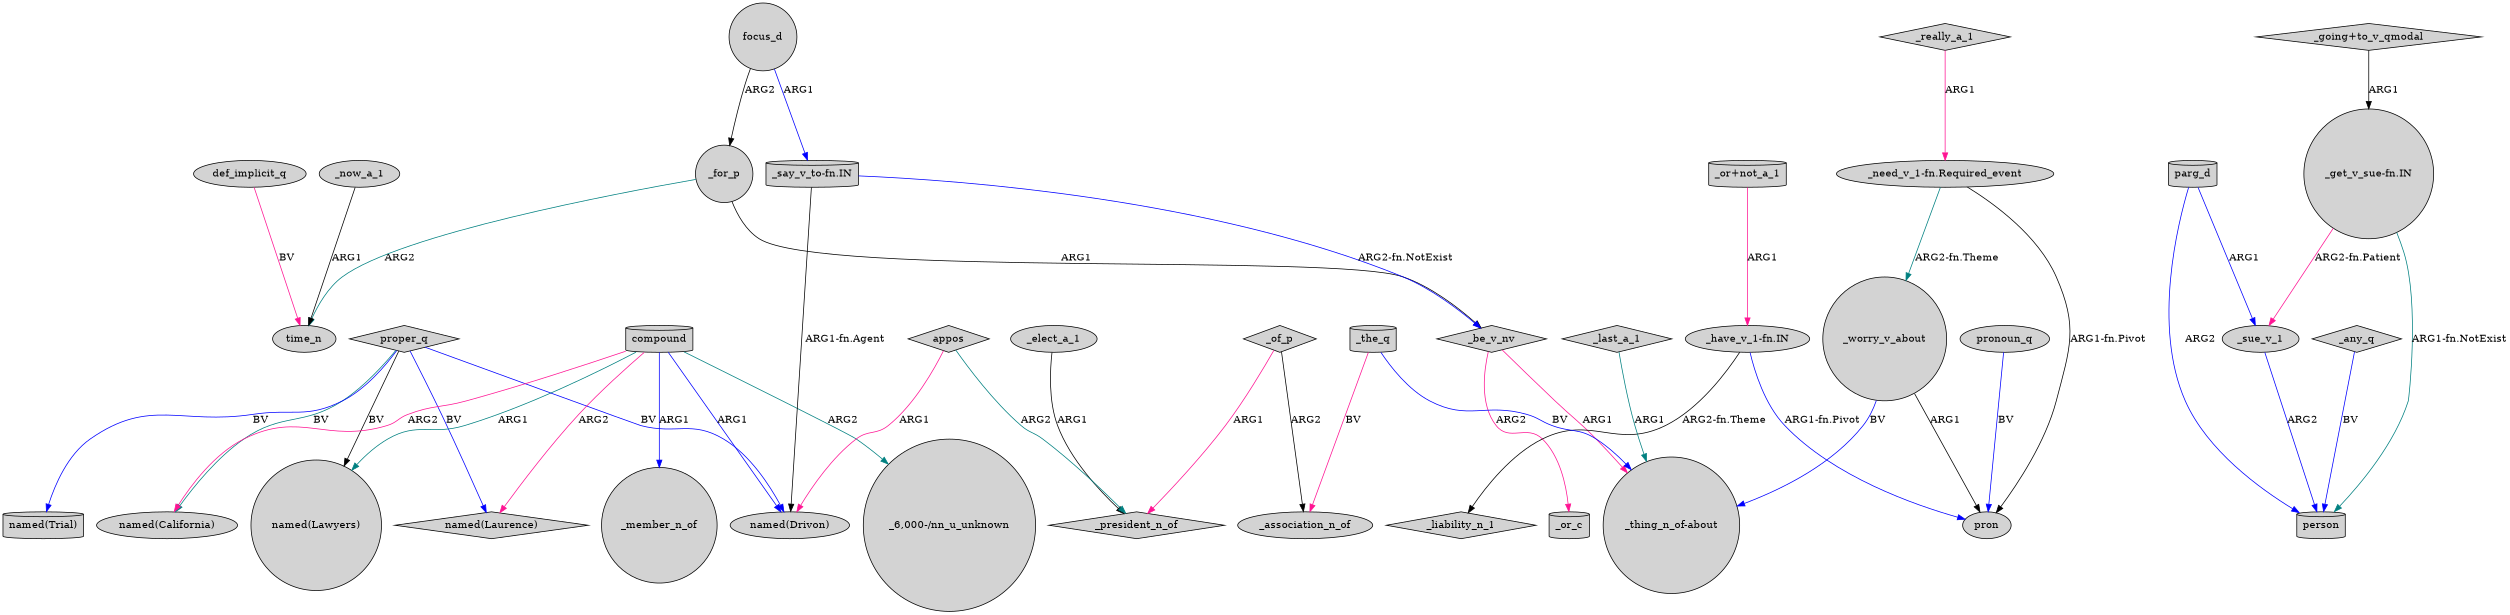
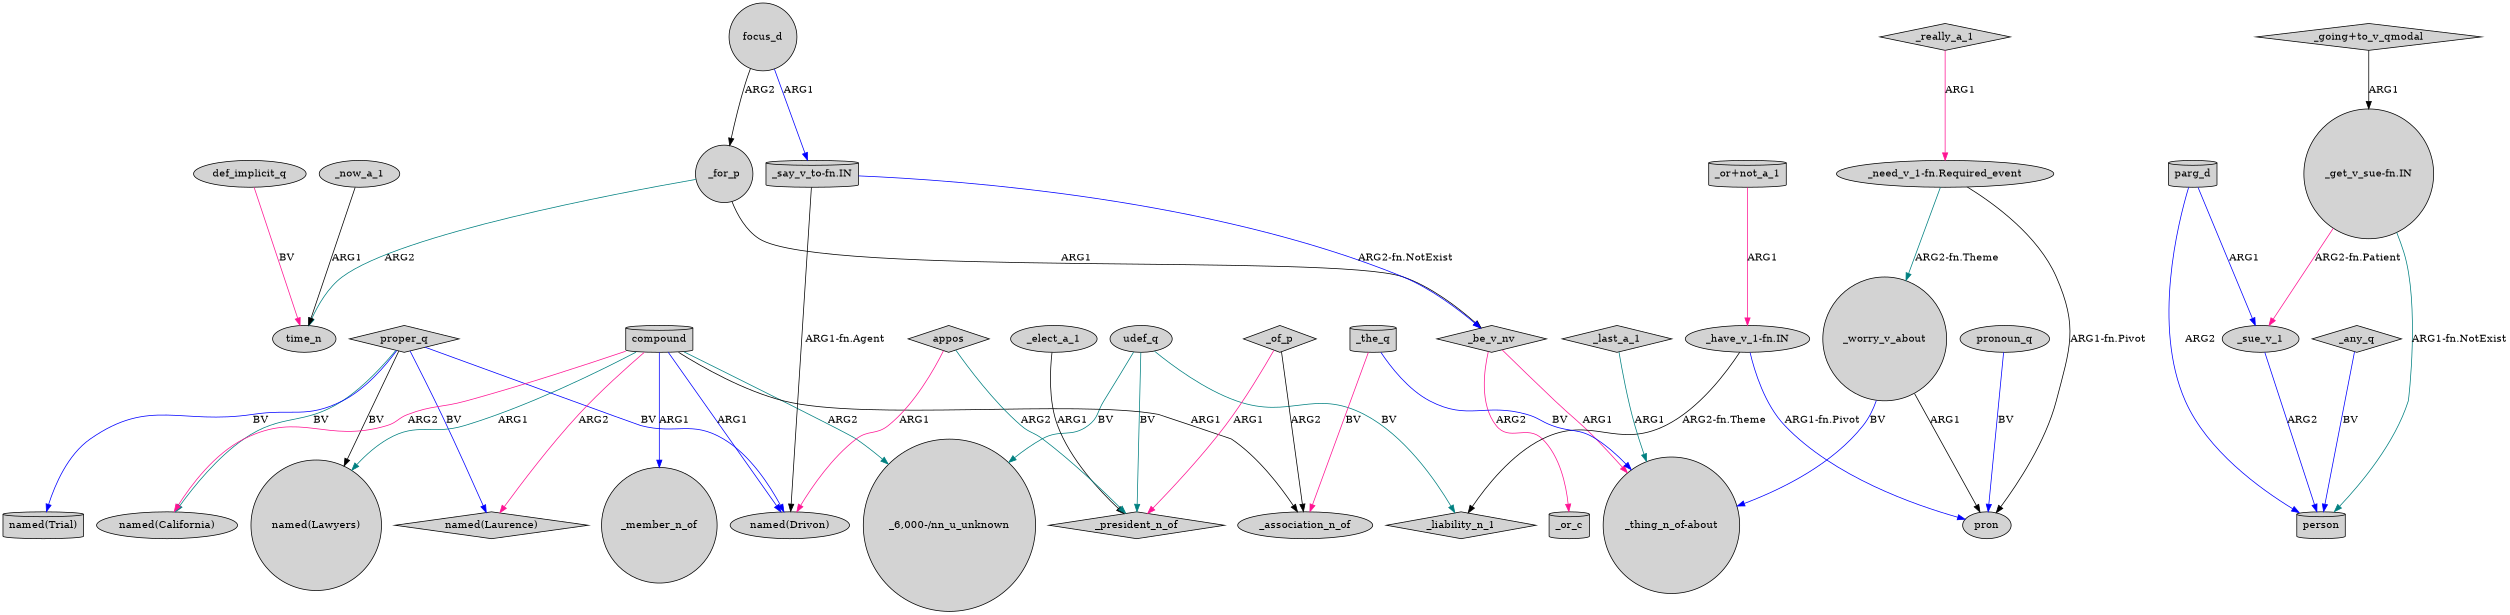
none -> (1141, 339)
none -> (997, 409)
